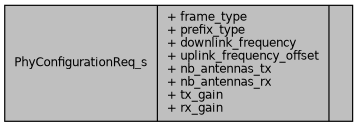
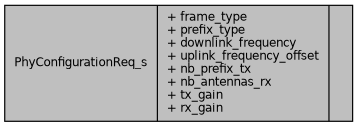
(220, 69) -> (209, 69)
